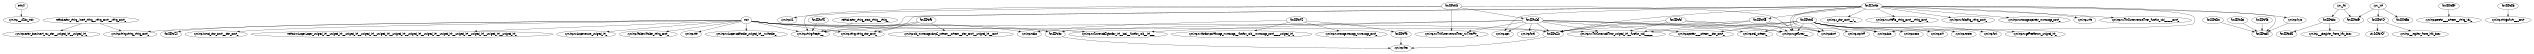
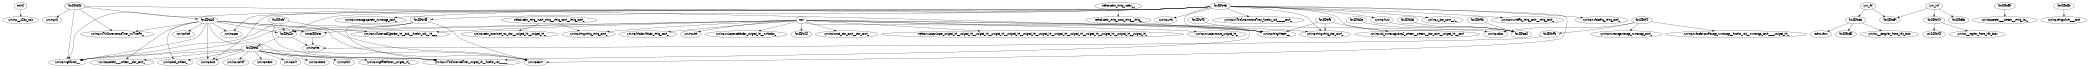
none -> (1118, 6)
(1872, 6) -> (1220, 6)
(1627, 25) -> (270, 41)
(1055, 34) -> (313, 34)
none -> (1821, 34)
none -> (369, 50)
